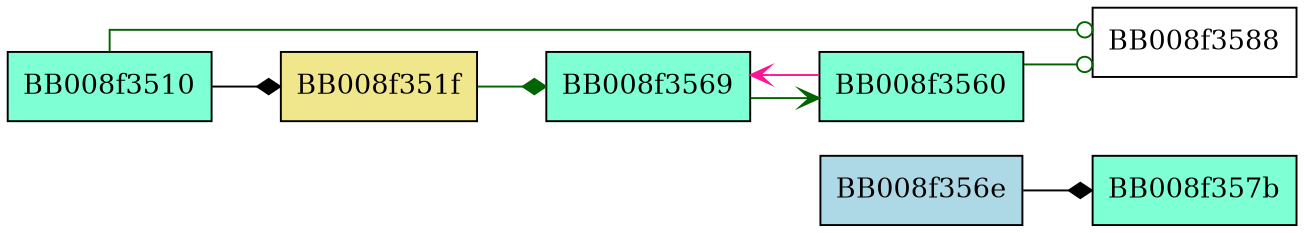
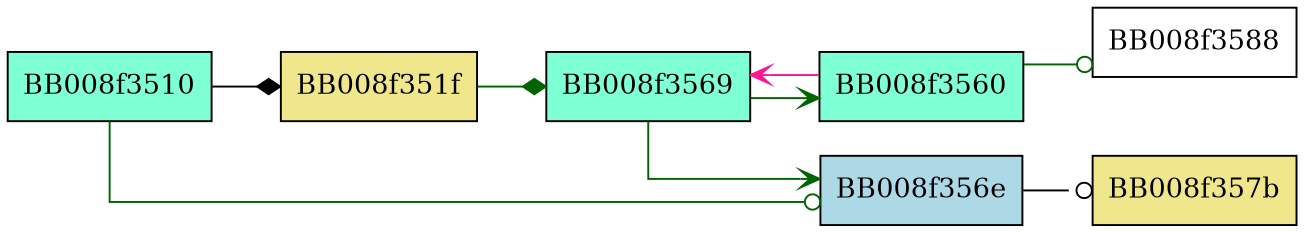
(582, 30) -> (417, 202)
none -> (696, 179)
(1046, 190) -> (1046, 190)
(1195, 190) -> (1195, 190)
